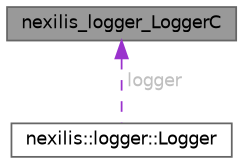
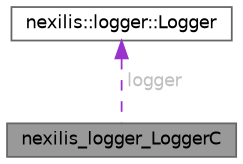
(122, 91) -> (122, 91)
